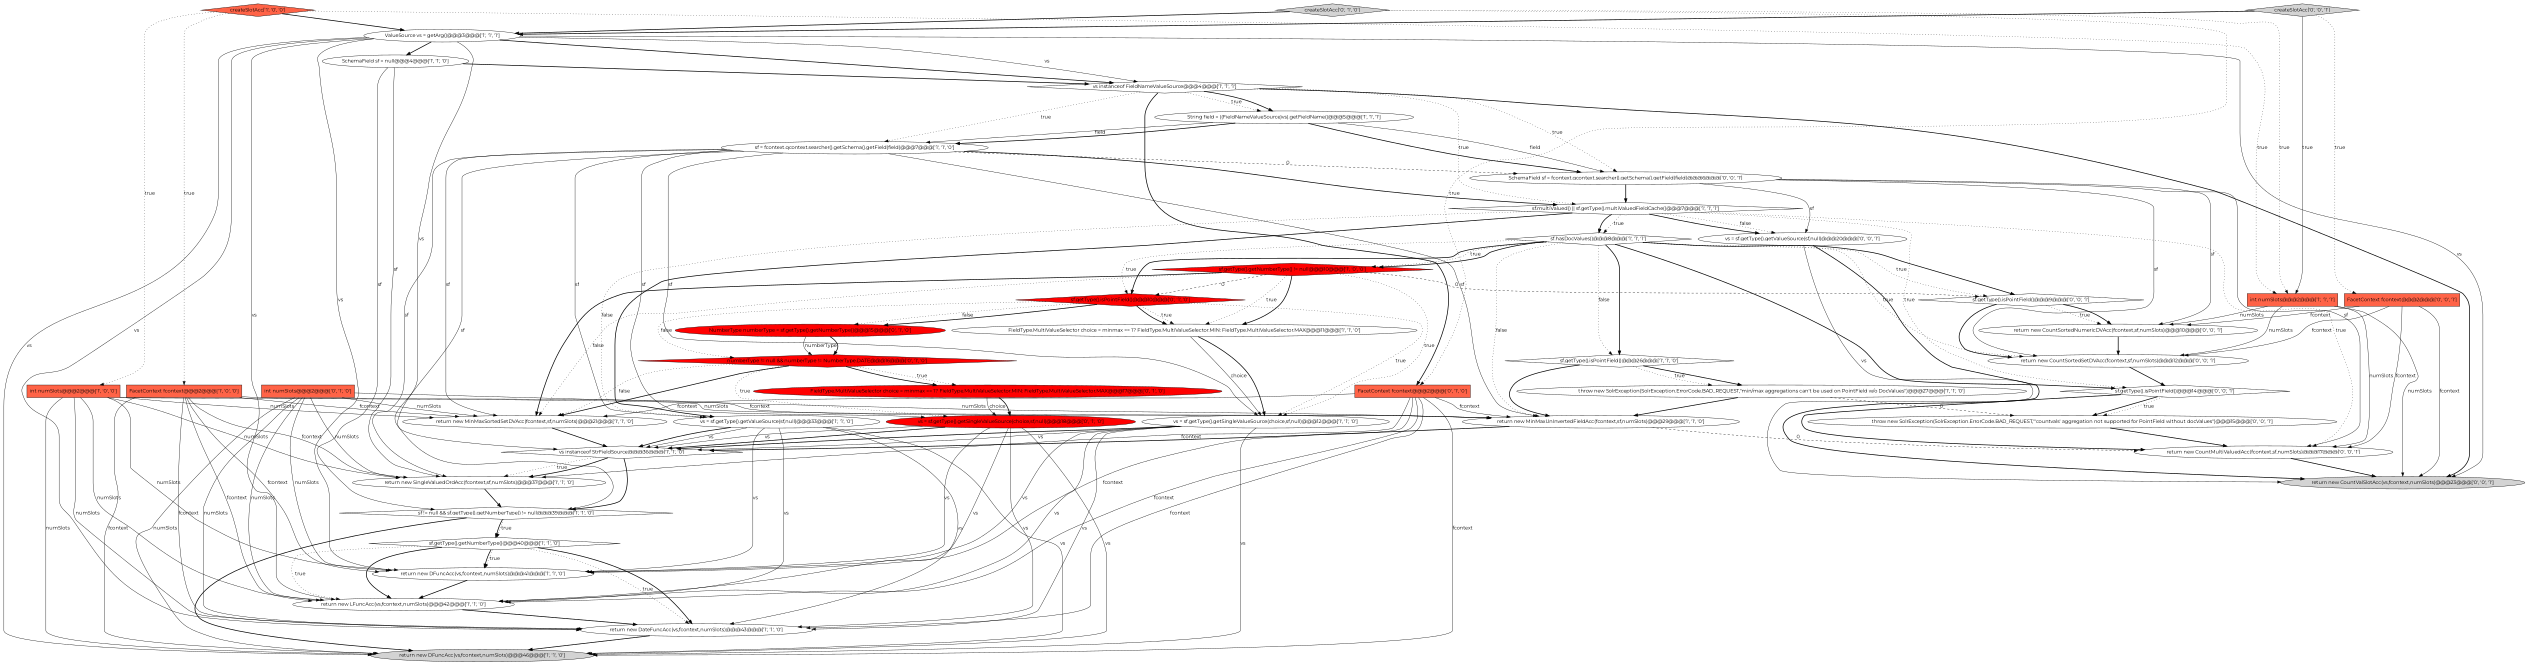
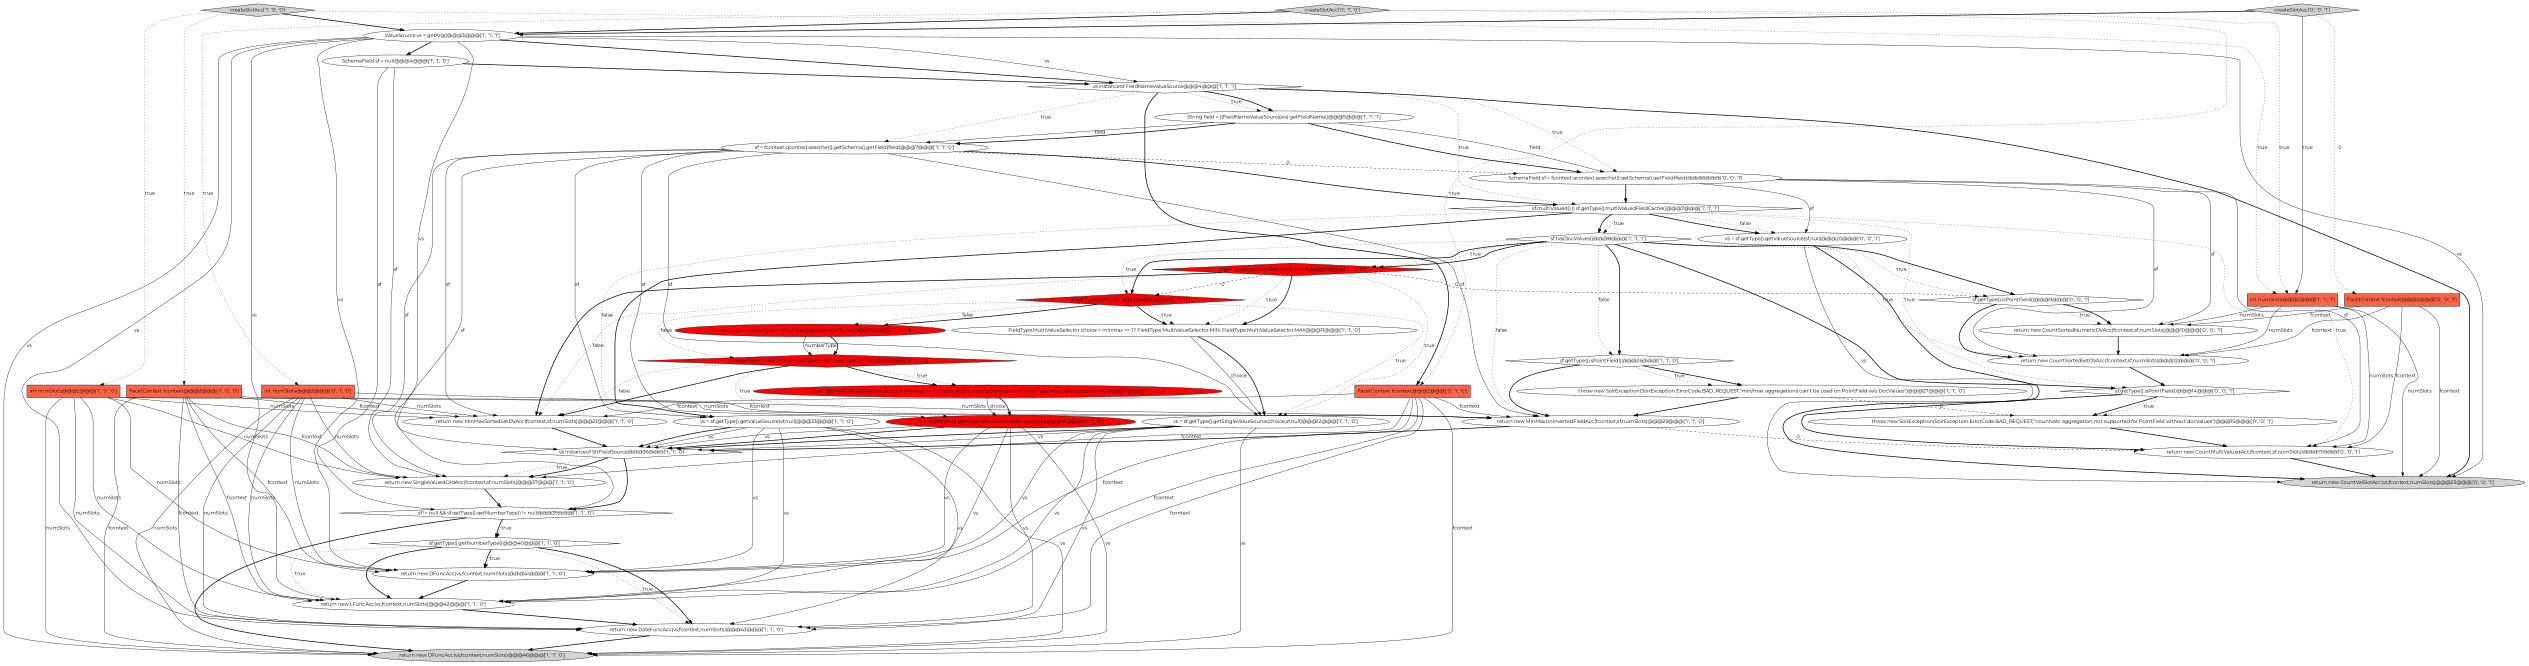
(258, 10) -> (258, 10)
none -> (553, 21)
(2340, 148) -> (2340, 148)
